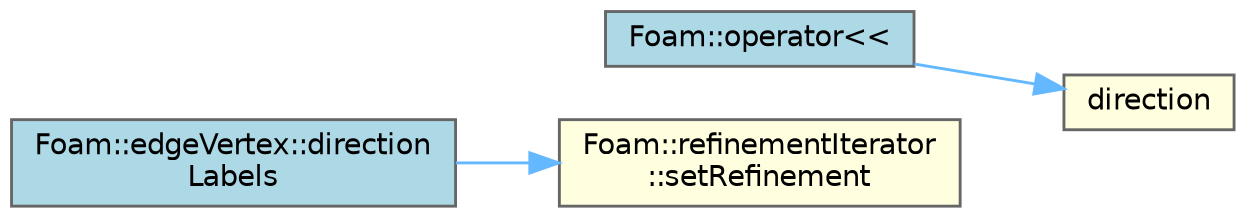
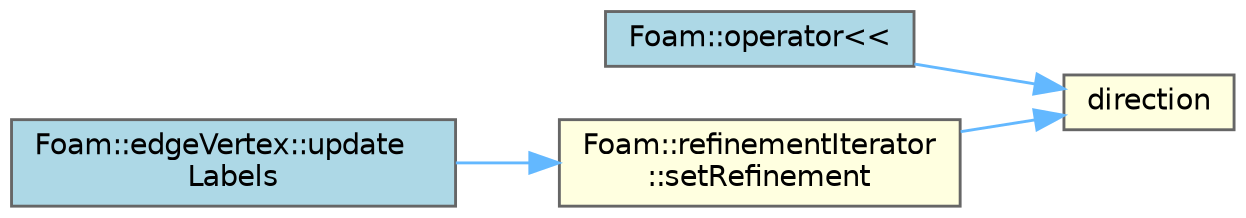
none -> (998, 126)
(234, 163) -> (234, 163)
